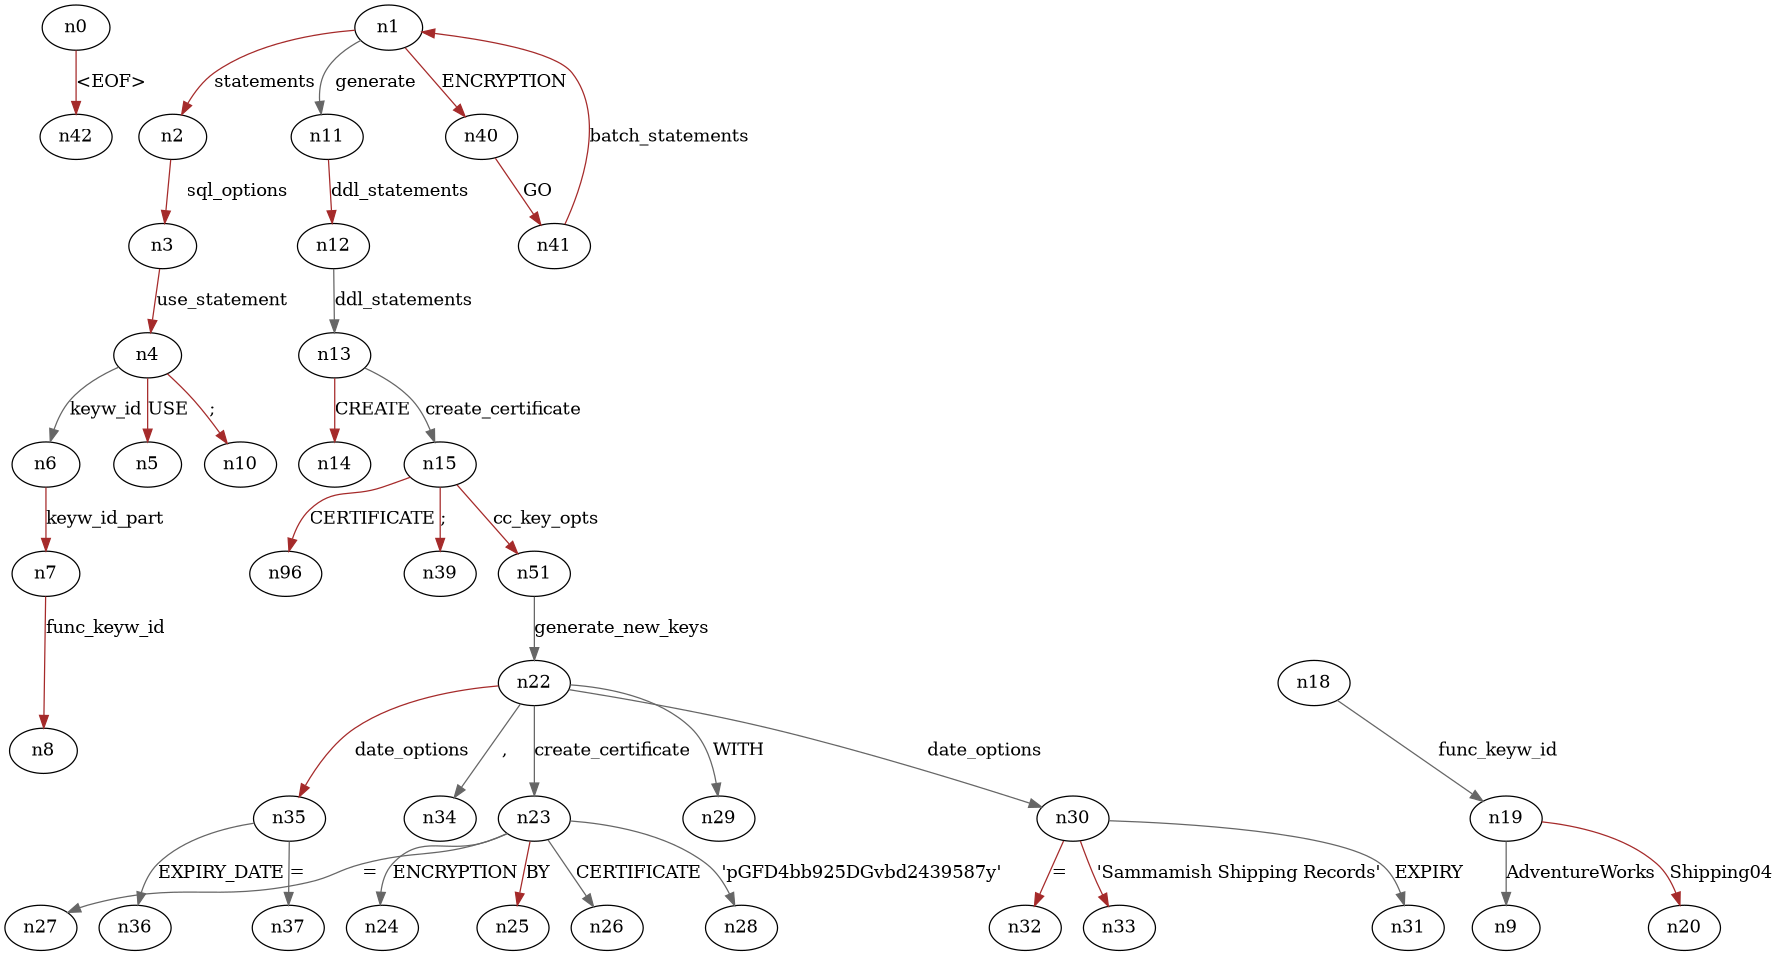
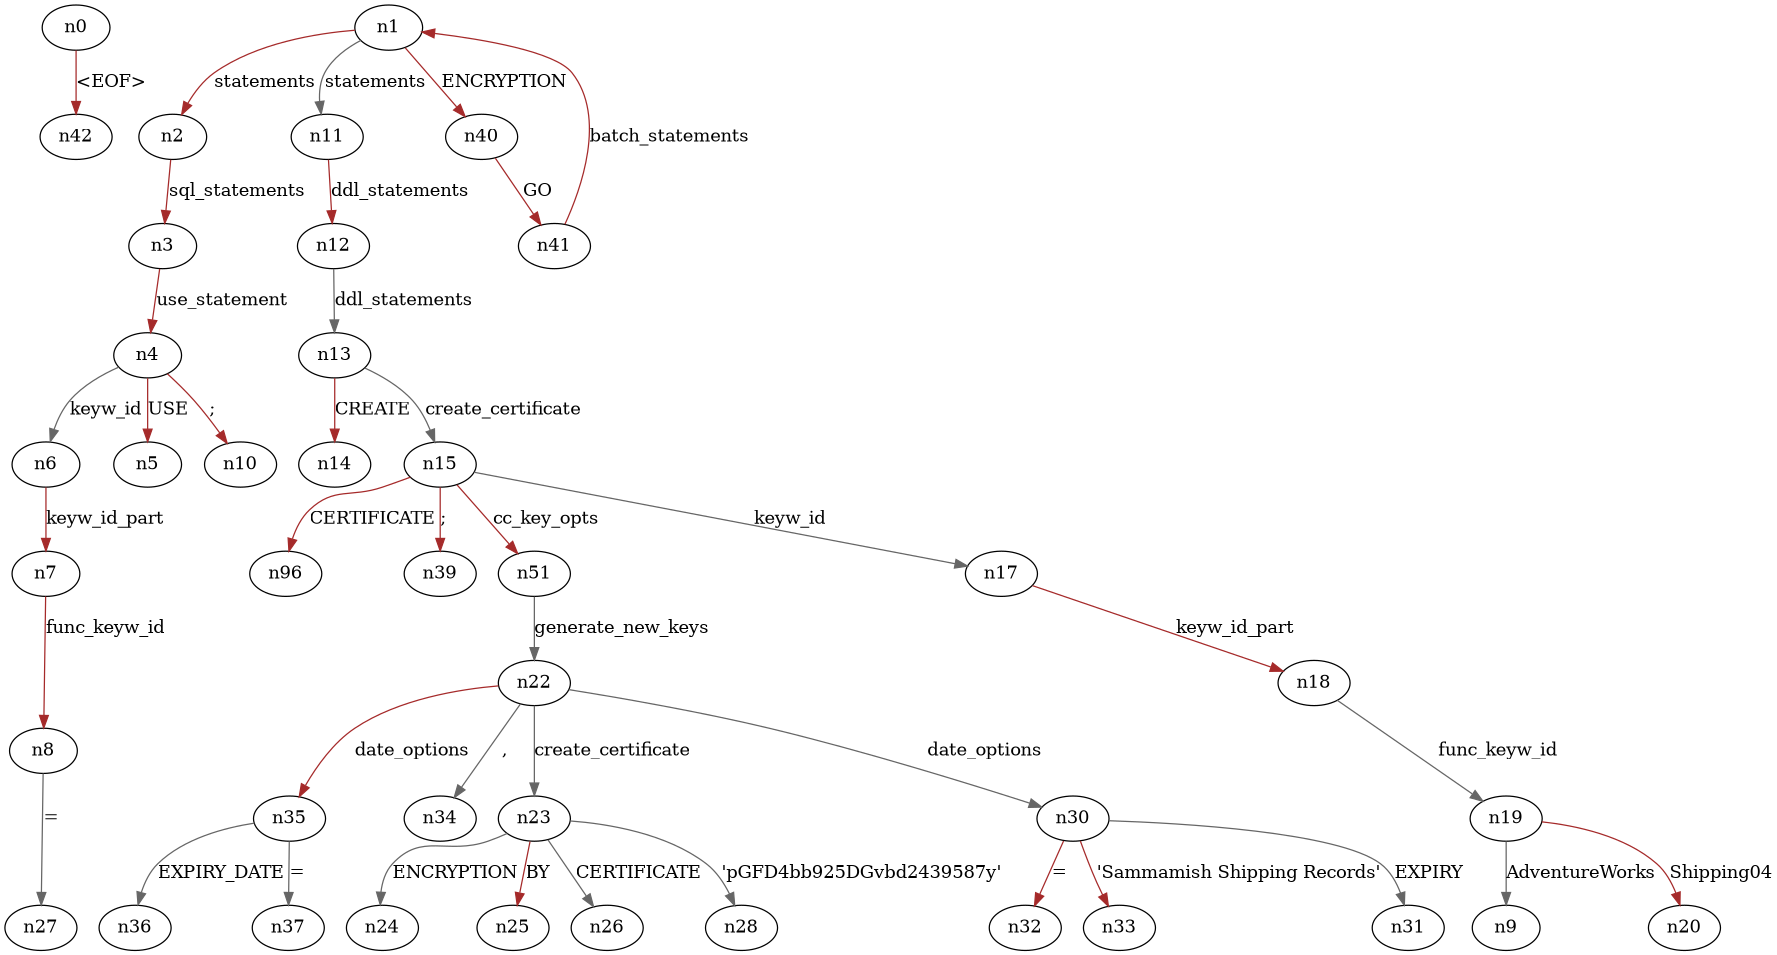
(376, 82) -> (376, 82)
(237, 191) -> (237, 191)
none -> (1001, 574)
(719, 819) -> none
(307, 883) -> (42, 833)
